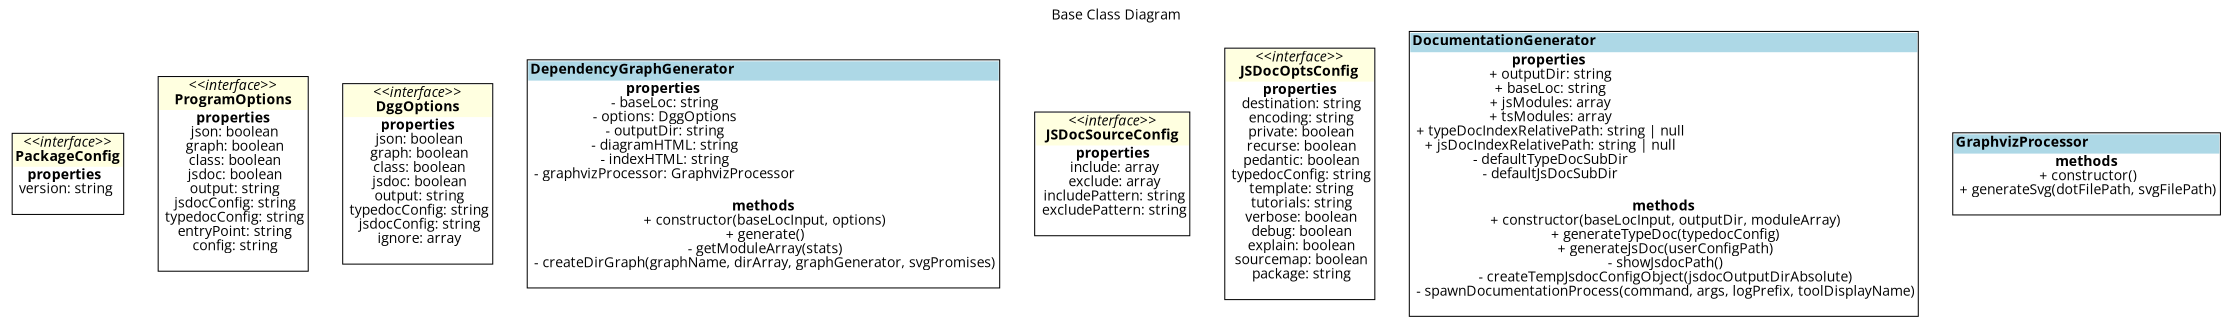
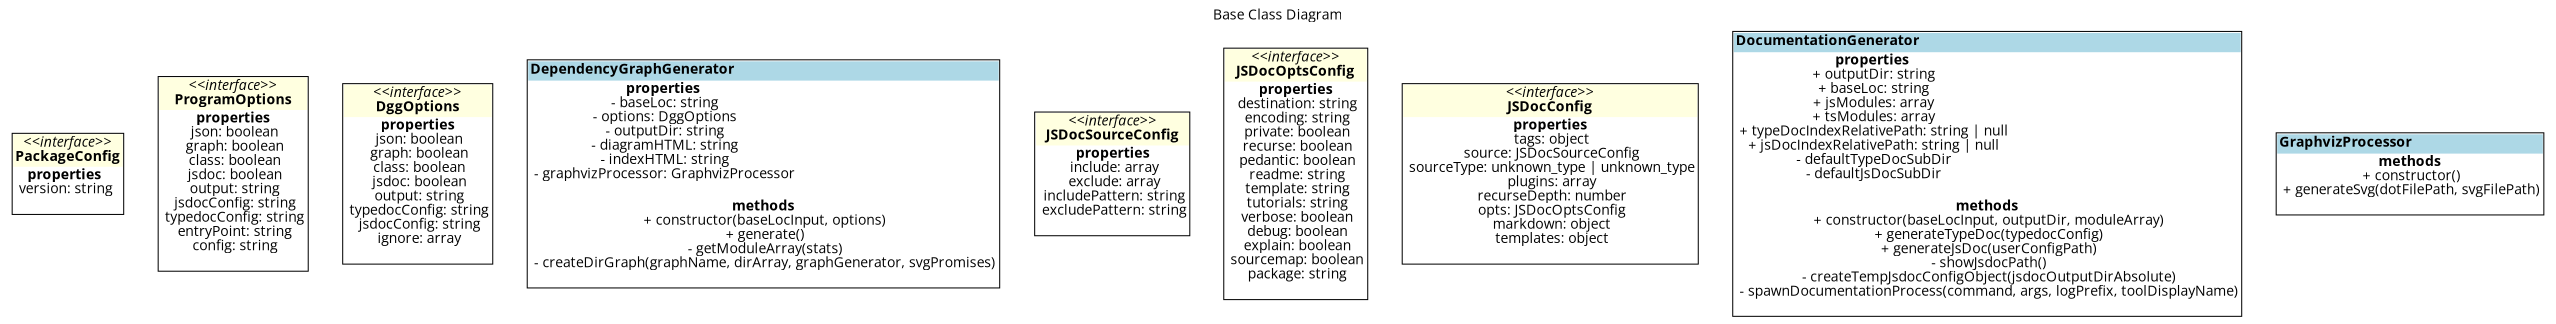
none -> (1550, 174)
(1300, 175) -> (1296, 175)
